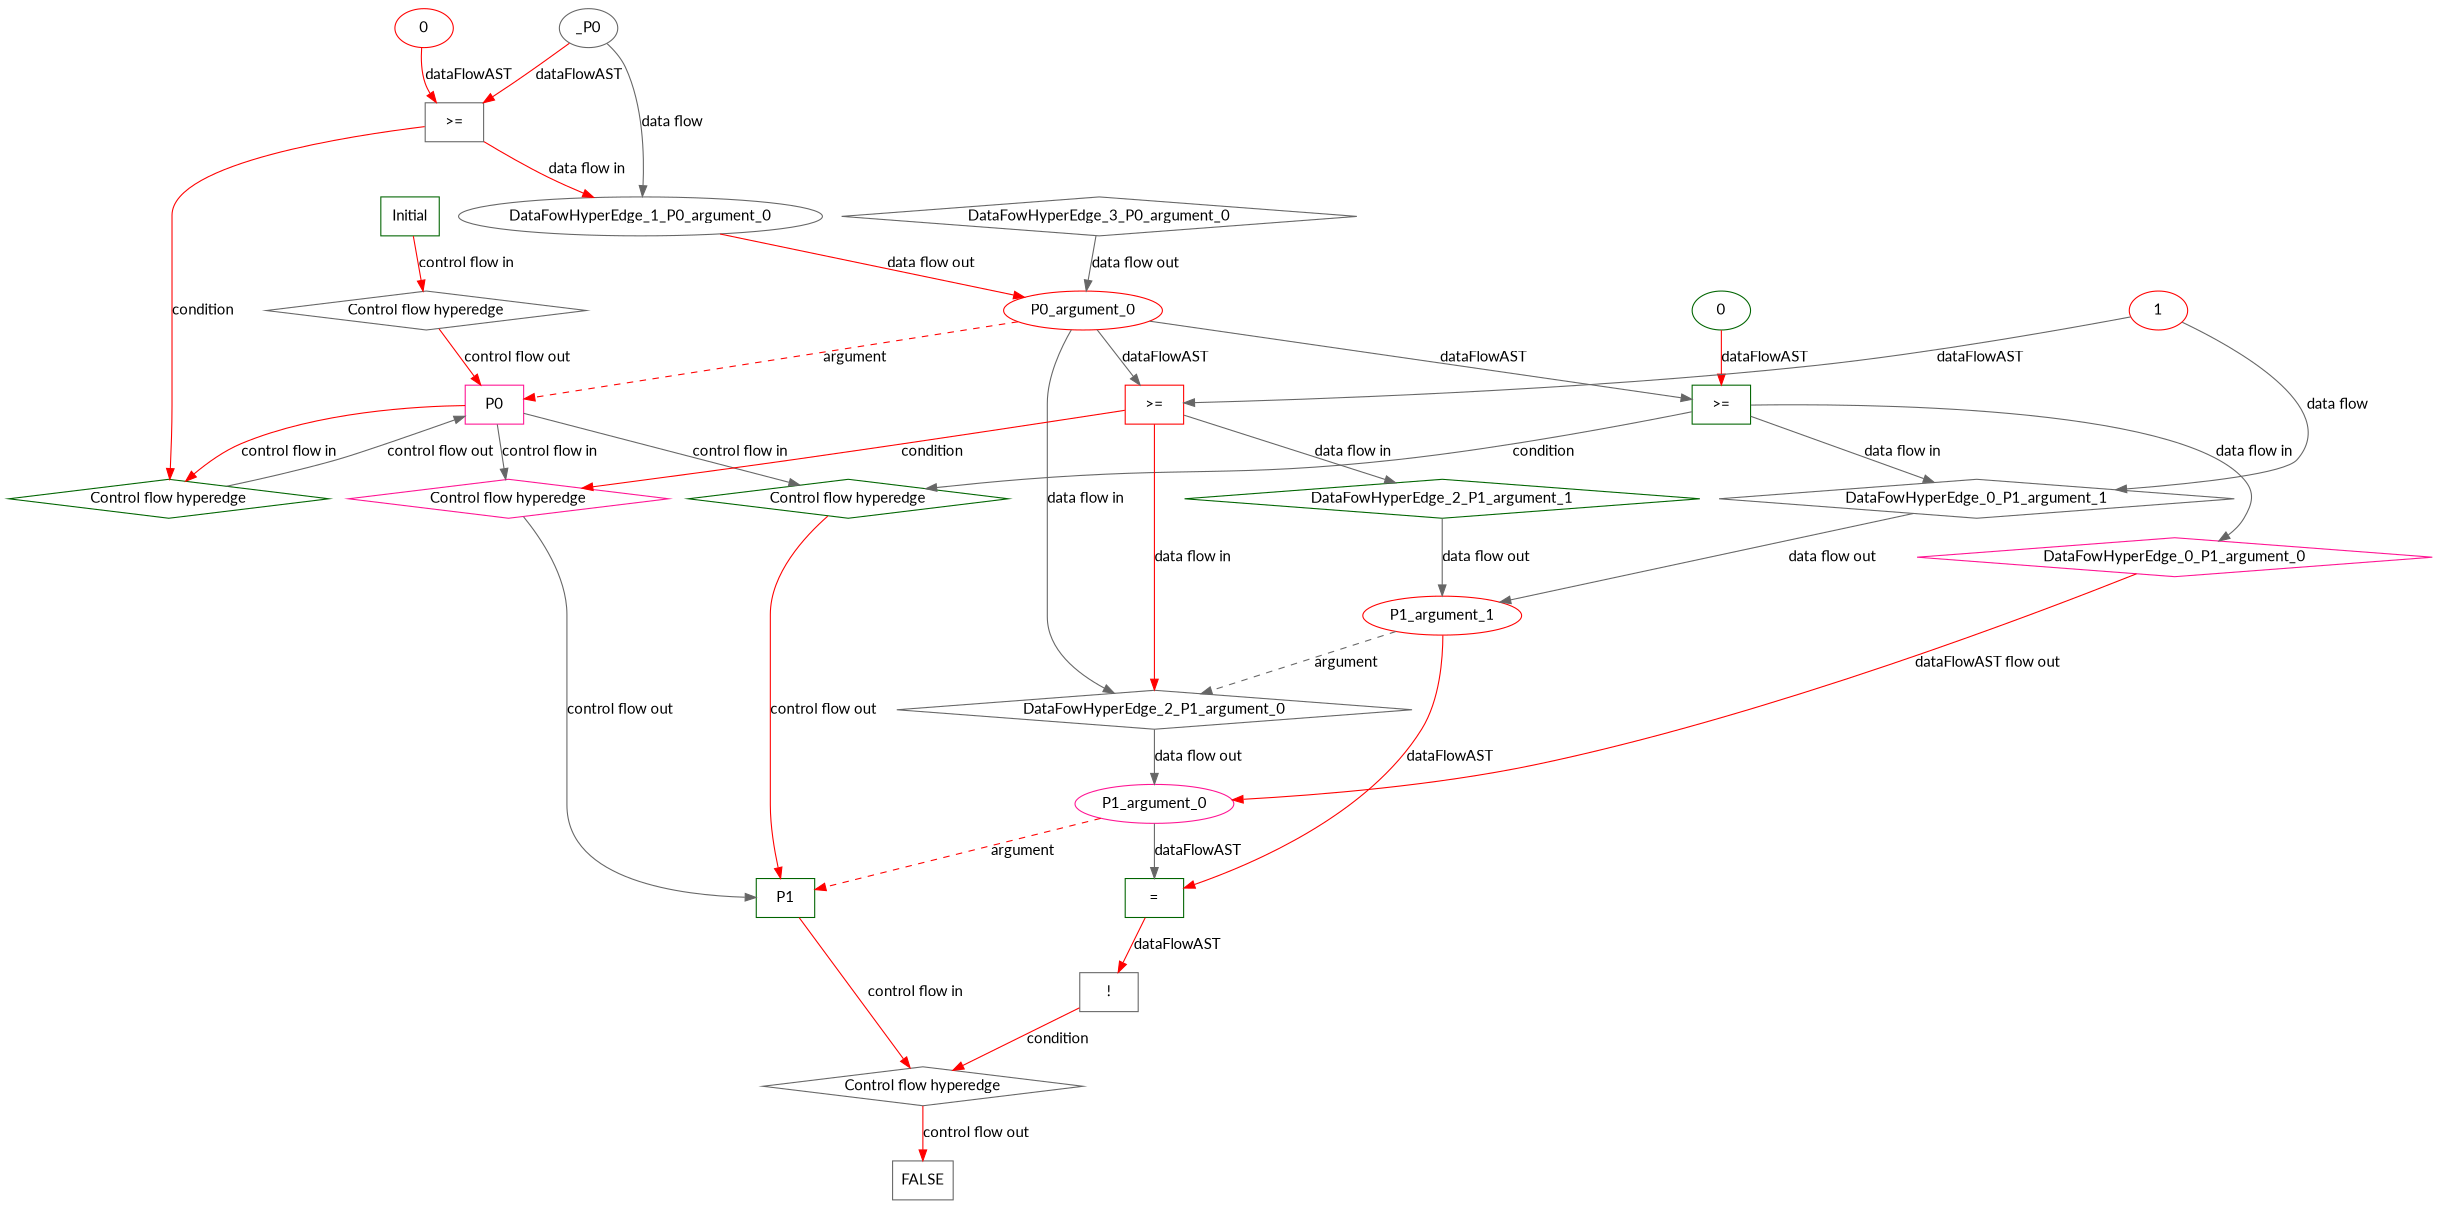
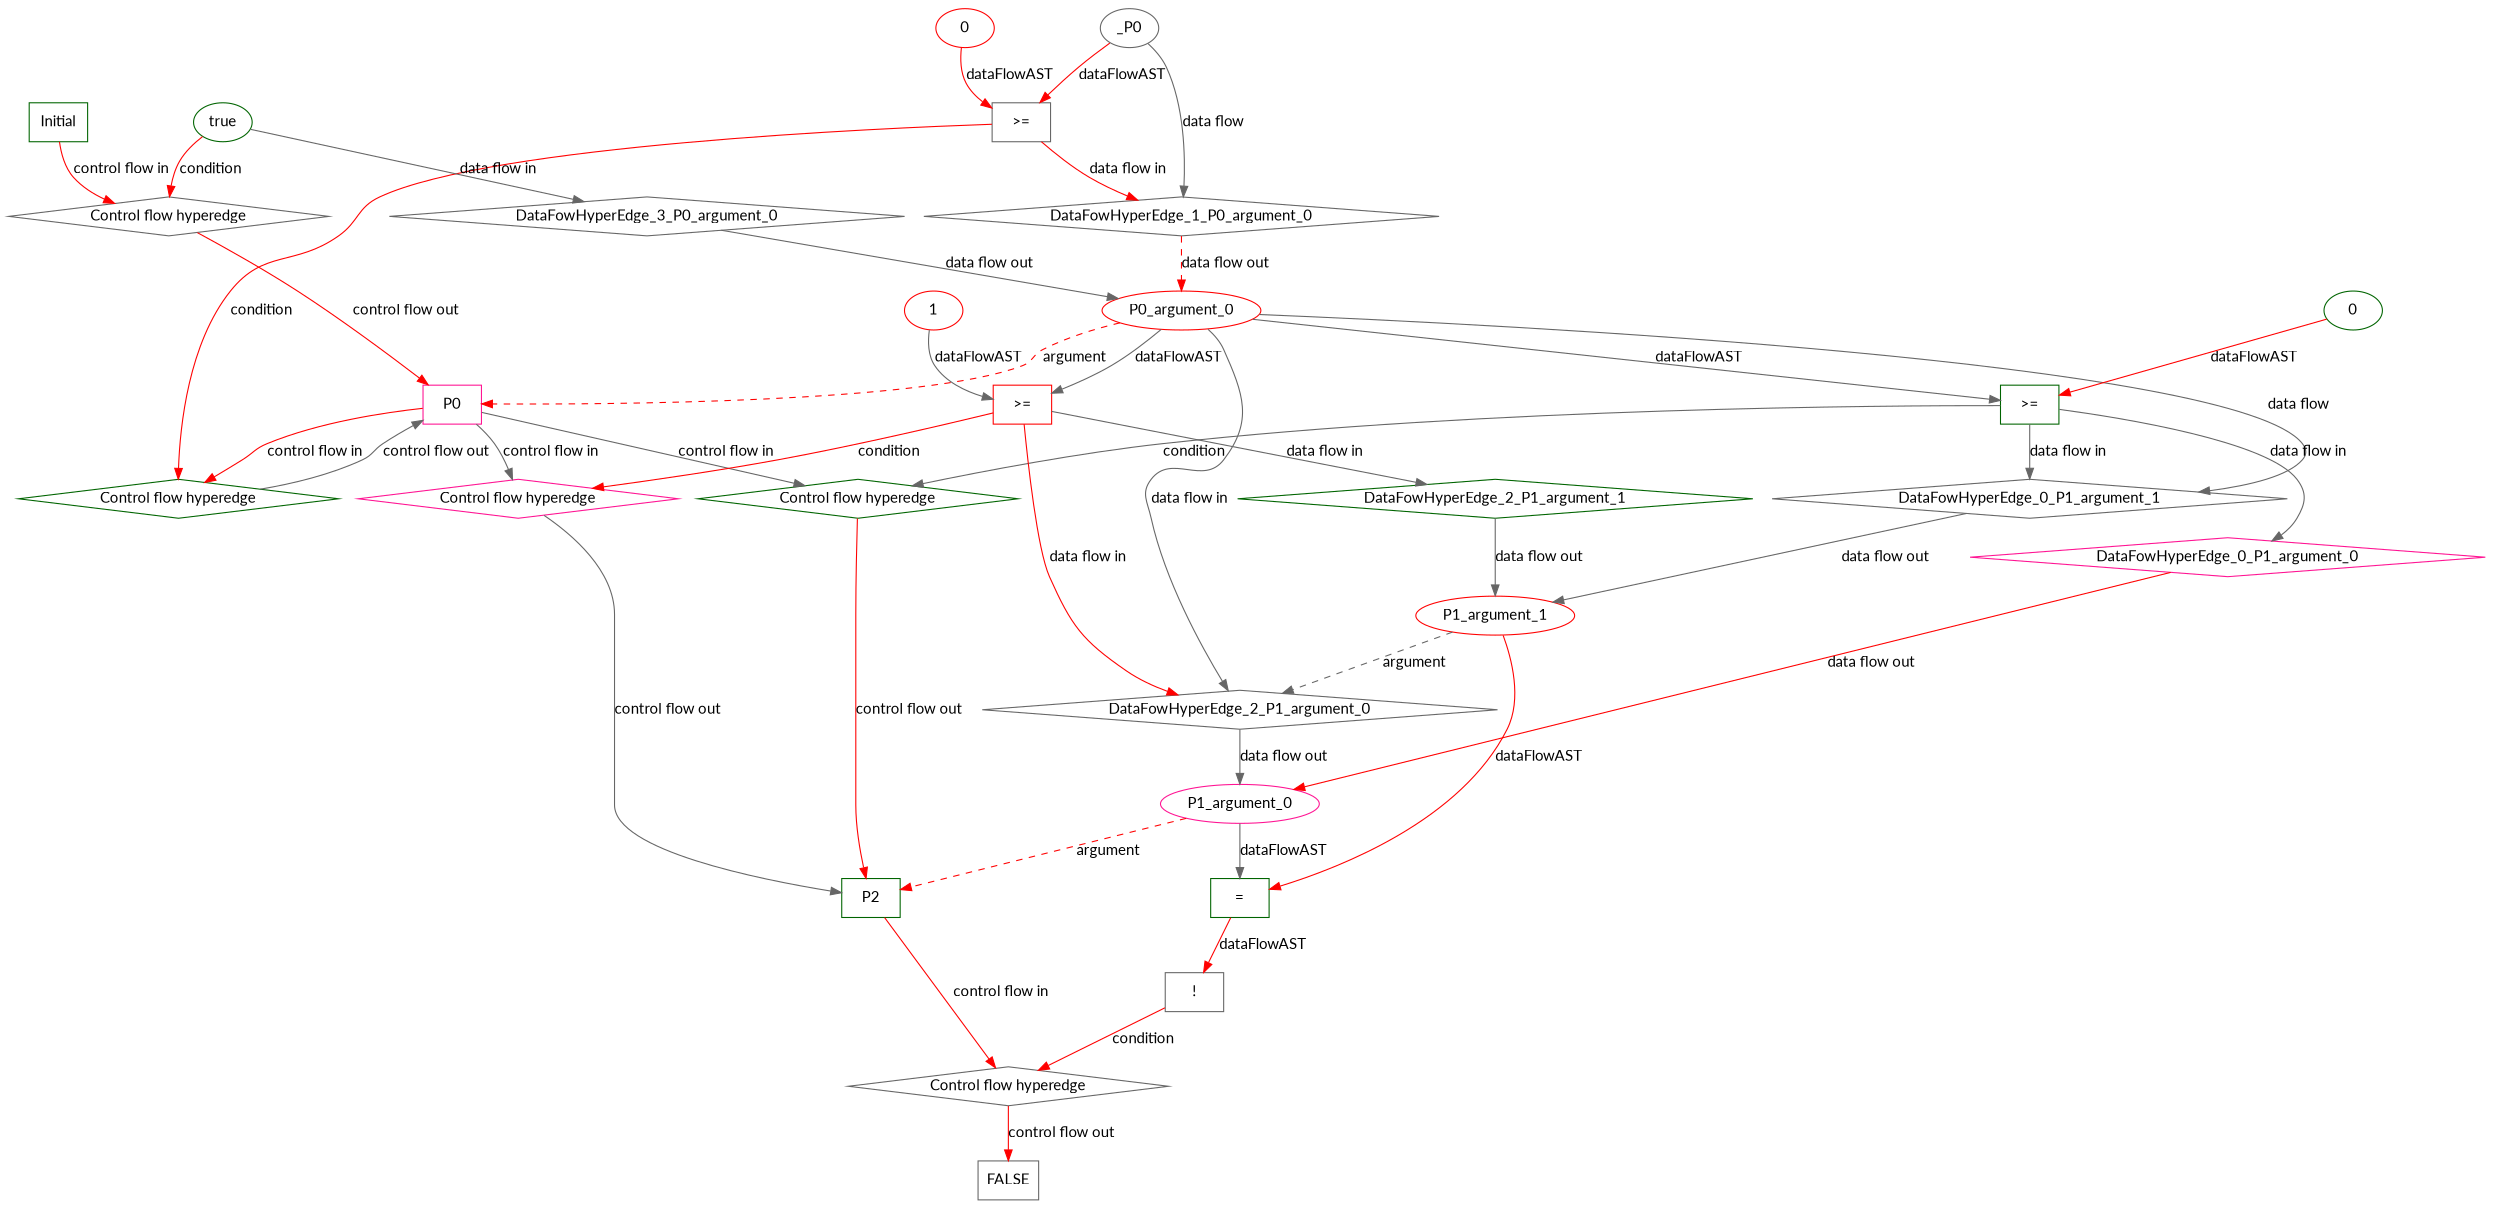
none -> (223, 122)
(640, 216) -> (1181, 216)
(867, 265) -> (1181, 258)
(2304, 447) -> (1845, 352)
(1988, 663) -> (1872, 663)
(785, 898) -> (871, 898)
